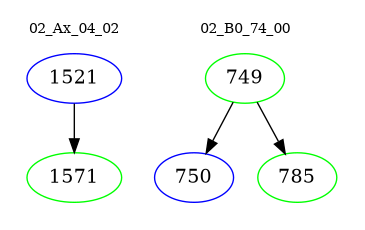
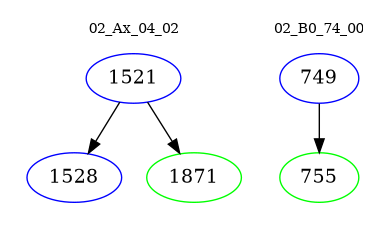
(245, 78) -> (319, 78)
none -> (74, 178)
(74, 178) -> (194, 178)
(194, 178) -> none
(297, 178) -> (319, 178)
